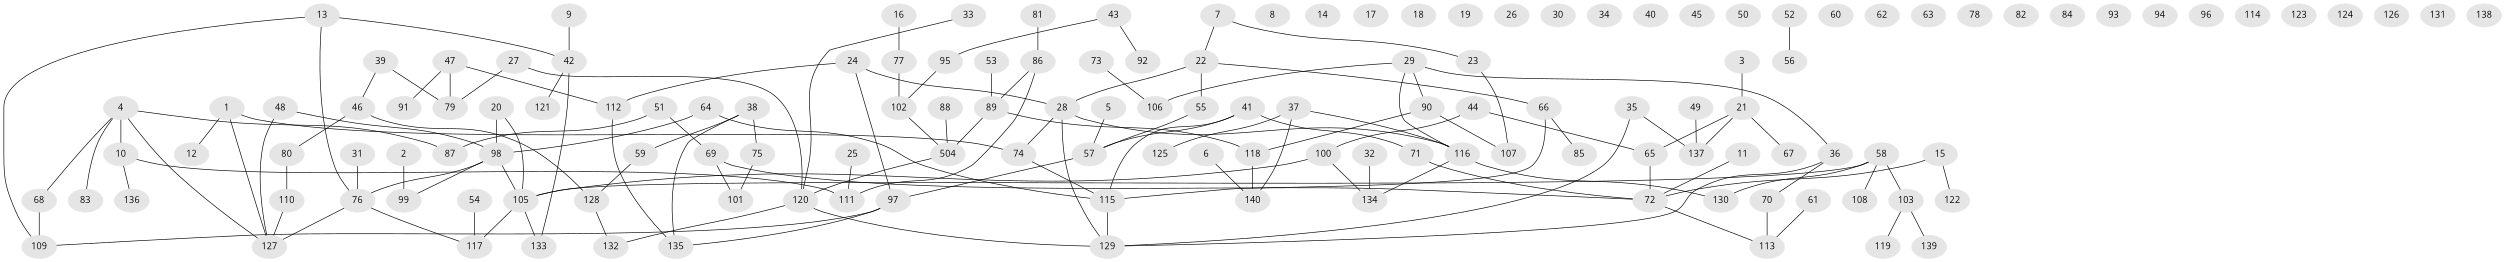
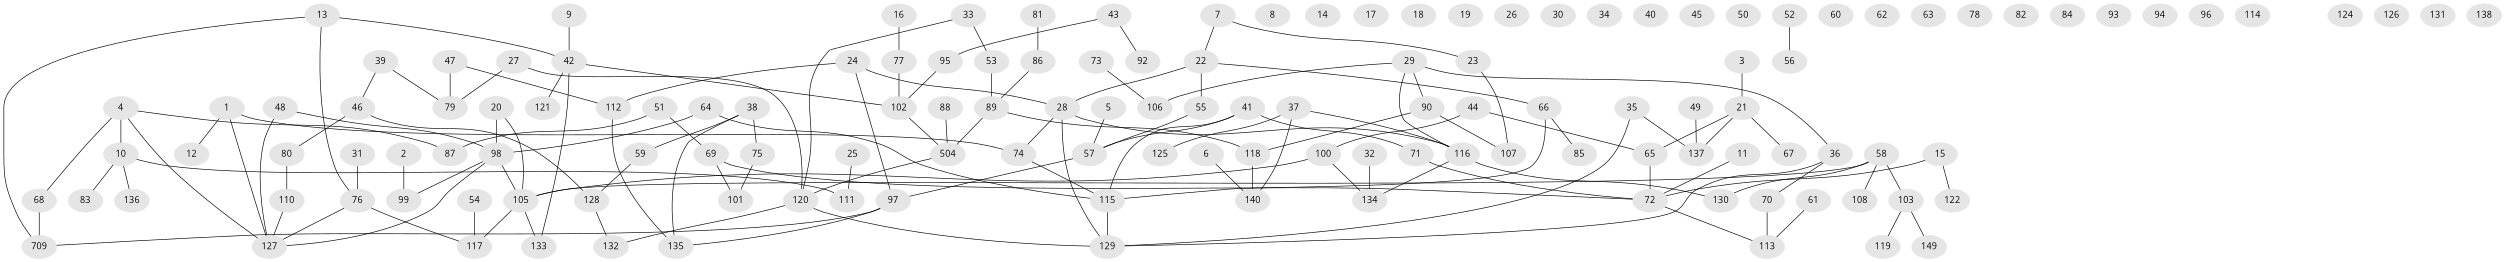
(2299, 15) -> none
none -> (980, 39)
none -> (727, 84)
(404, 108) -> none
(94, 152) -> (103, 177)
(971, 166) -> none
(427, 177) -> (395, 226)
(39, 247) -> (39, 247)
(1929, 247) -> (1929, 247)
